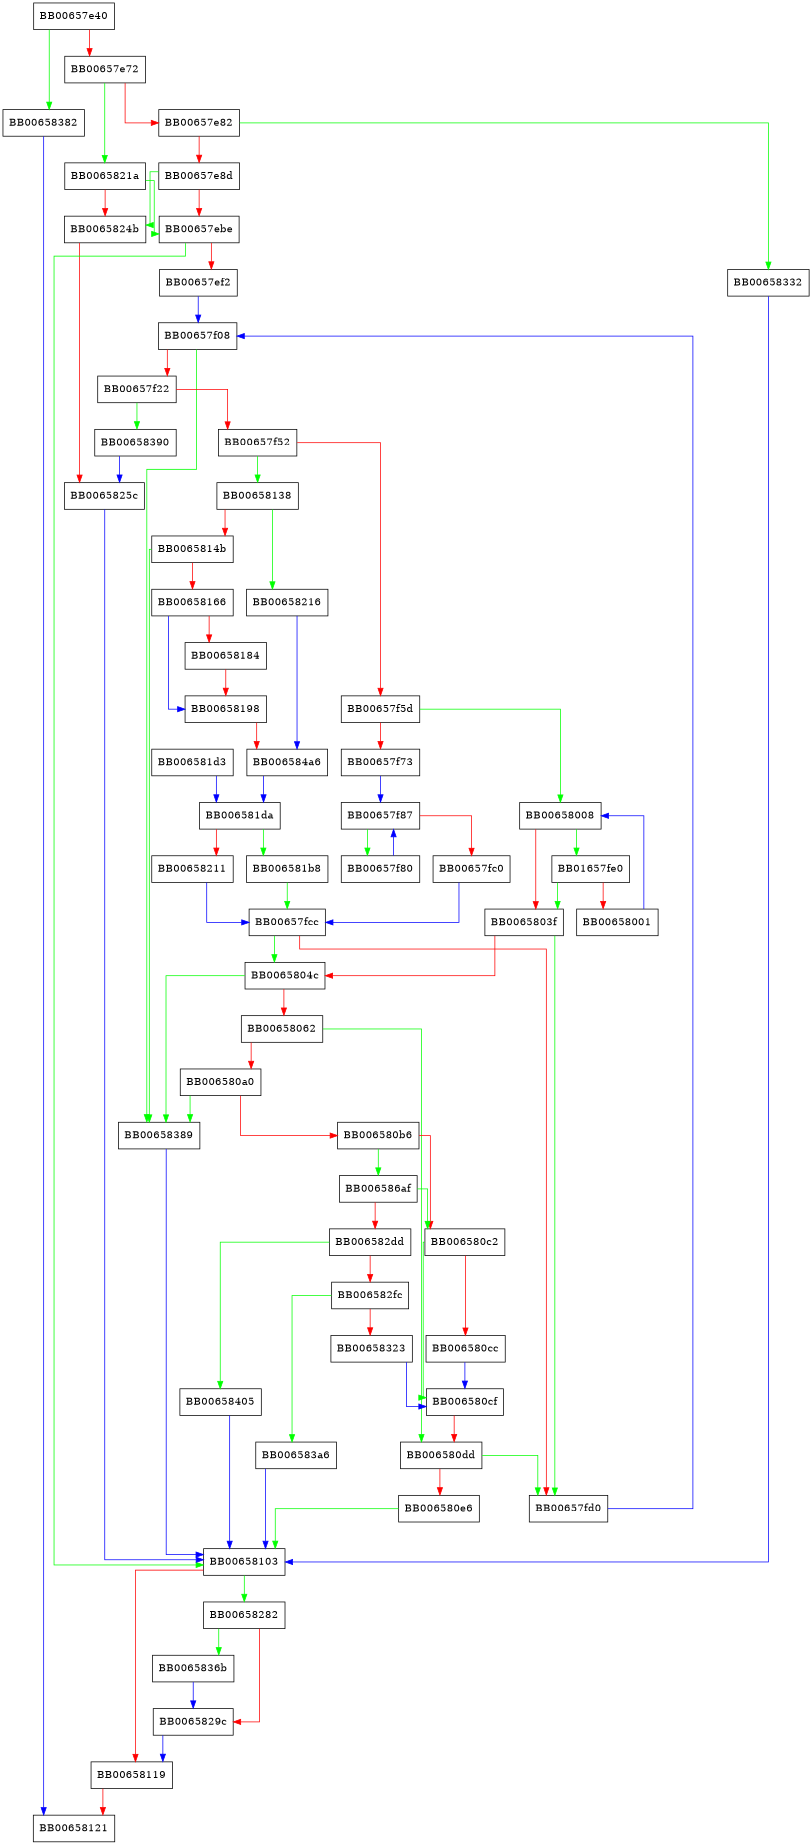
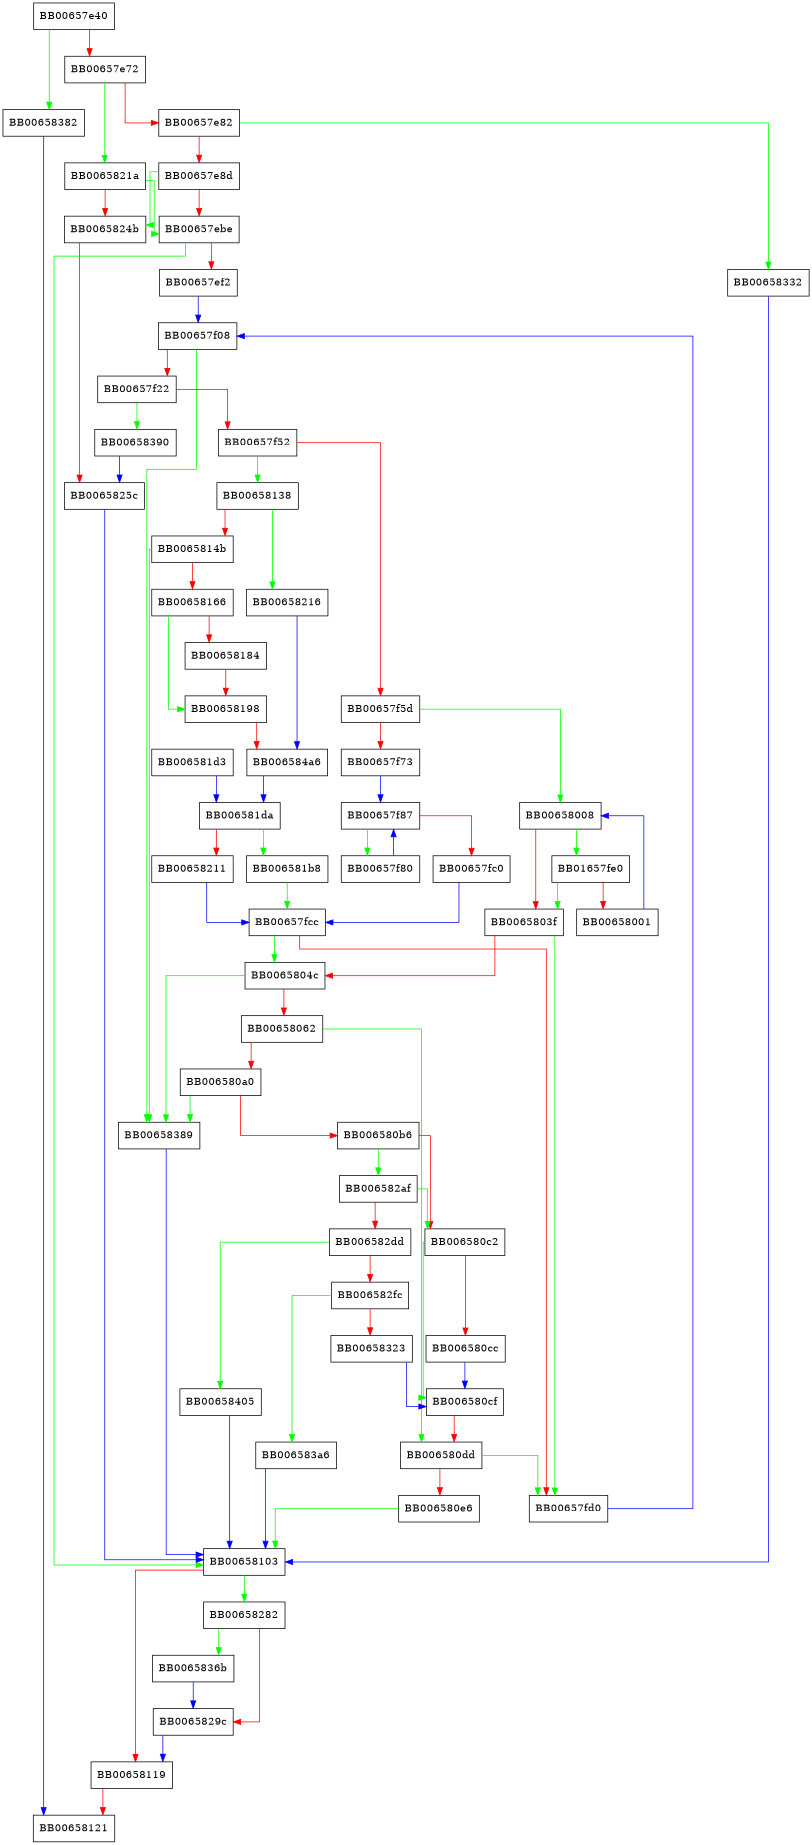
(168, 667) -> (168, 667)
(378, 1189) -> (378, 1189)
